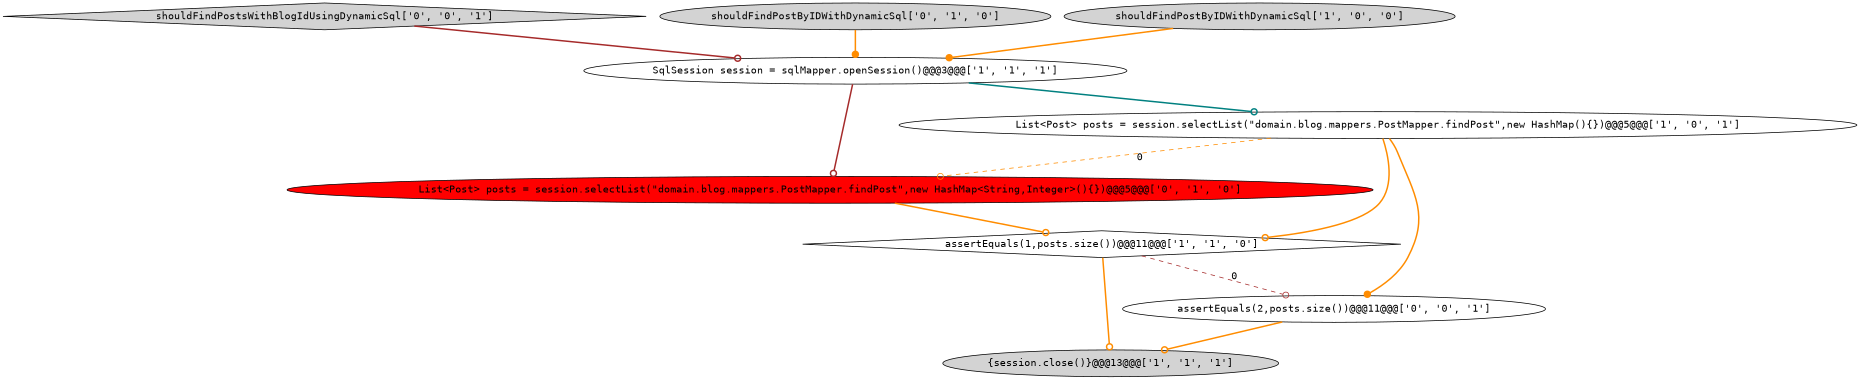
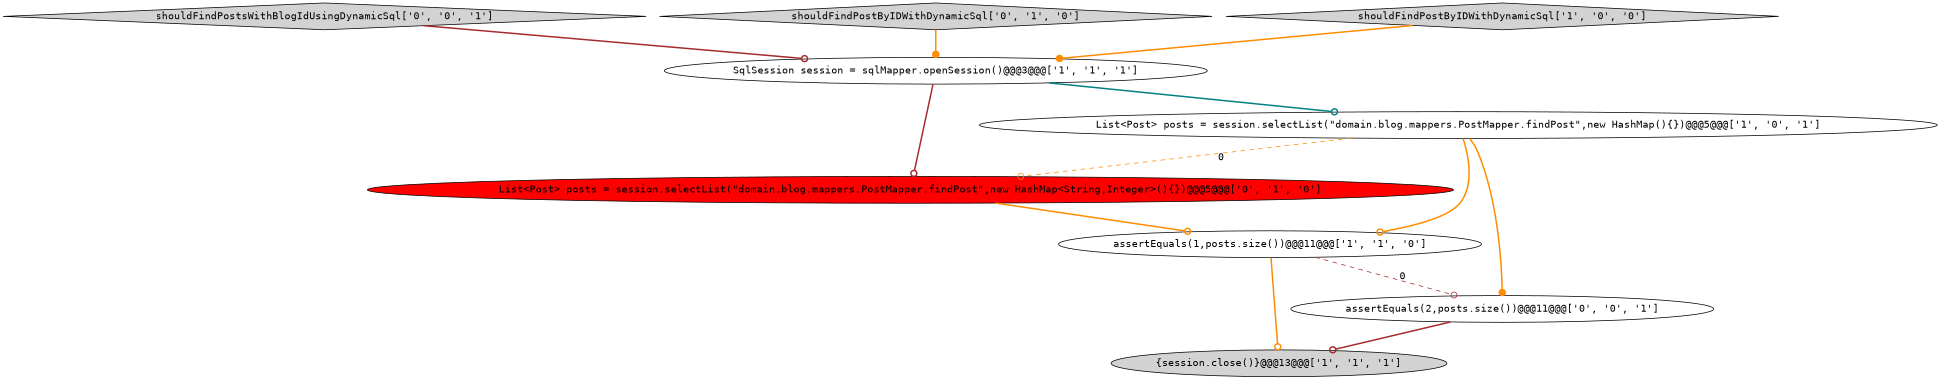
(855, 16) -> (936, 16)
(1260, 16) -> (1502, 16)
(1102, 244) -> (1270, 244)
(1225, 336) -> (1393, 336)
